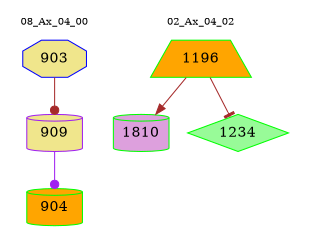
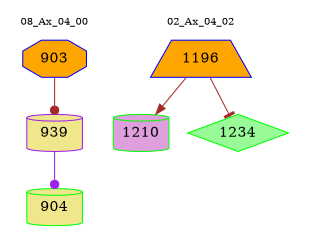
(55, 59) -> (55, 59)
(201, 59) -> (201, 59)
(55, 133) -> (55, 133)
(141, 133) -> (141, 133)
(55, 207) -> (55, 207)
